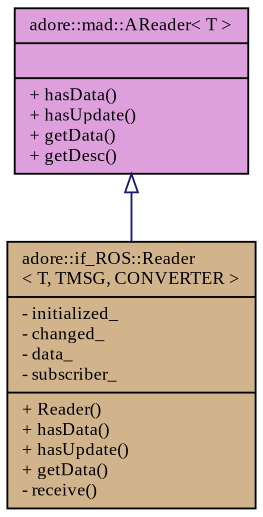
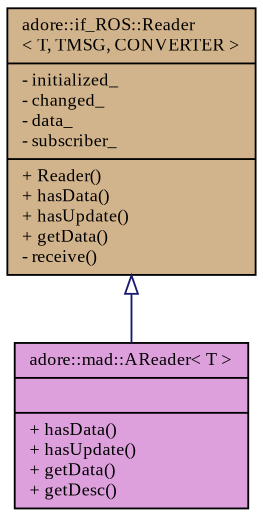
(131, 217) -> (131, 319)
